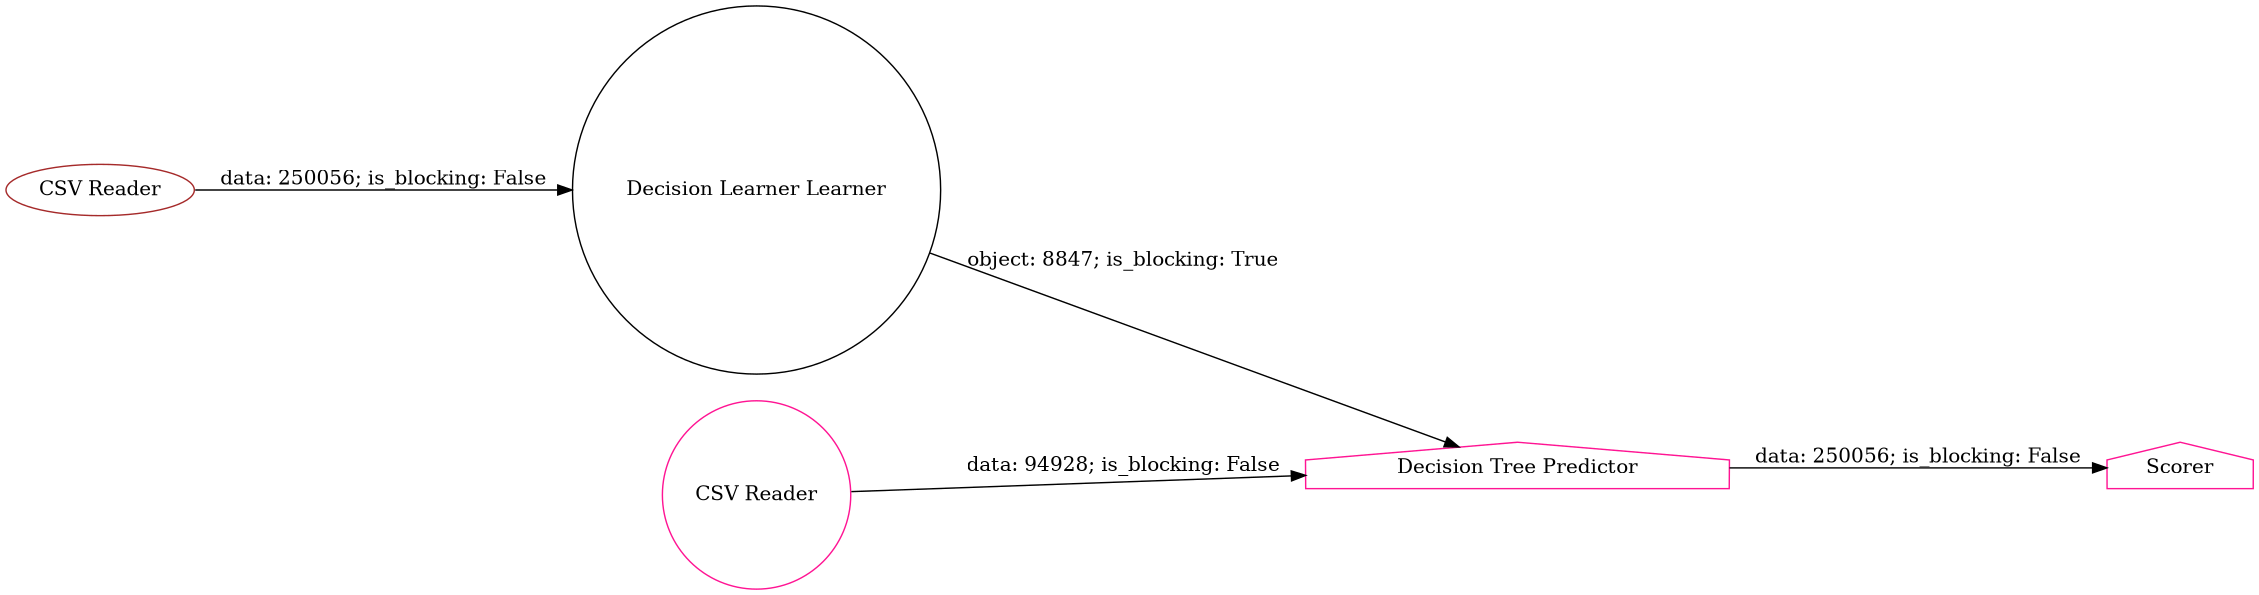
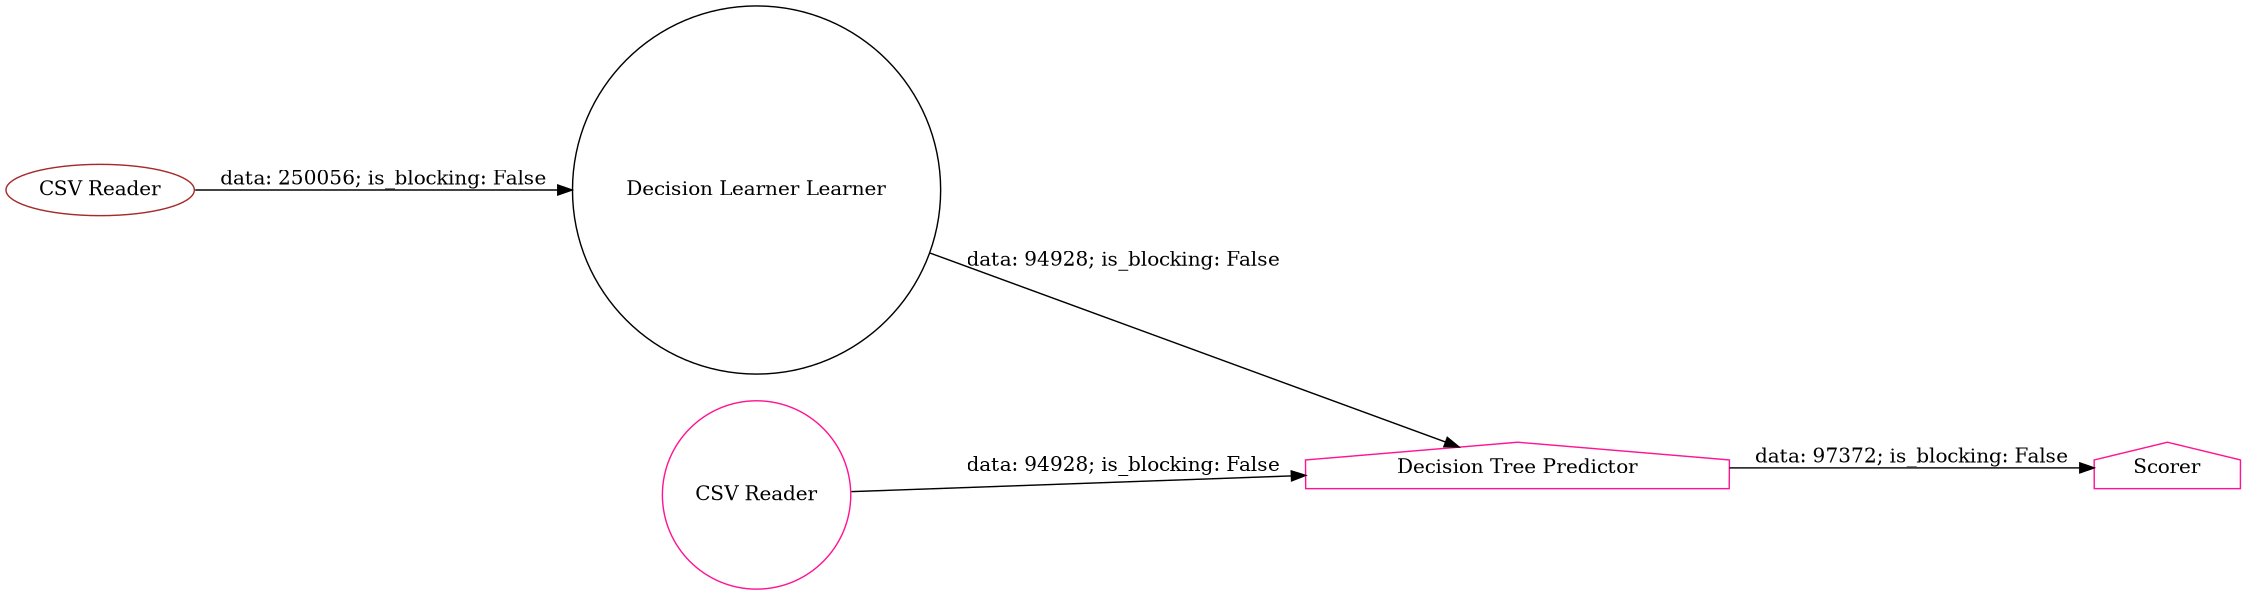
(1123, 261) -> (1123, 261)
(1918, 457) -> (1912, 457)
